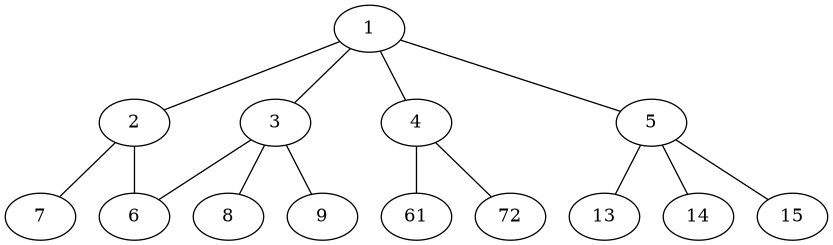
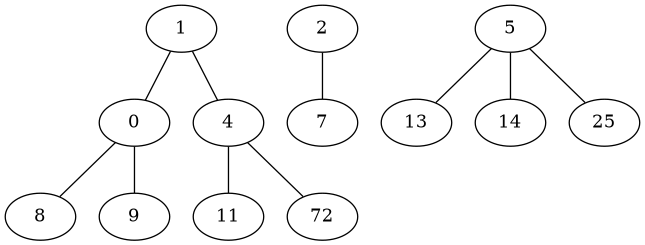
(252, 76) -> none
(511, 76) -> none
(275, 123) -> (134, 123)
(134, 217) -> none
(416, 217) -> (228, 217)
(792, 217) -> (604, 123)
